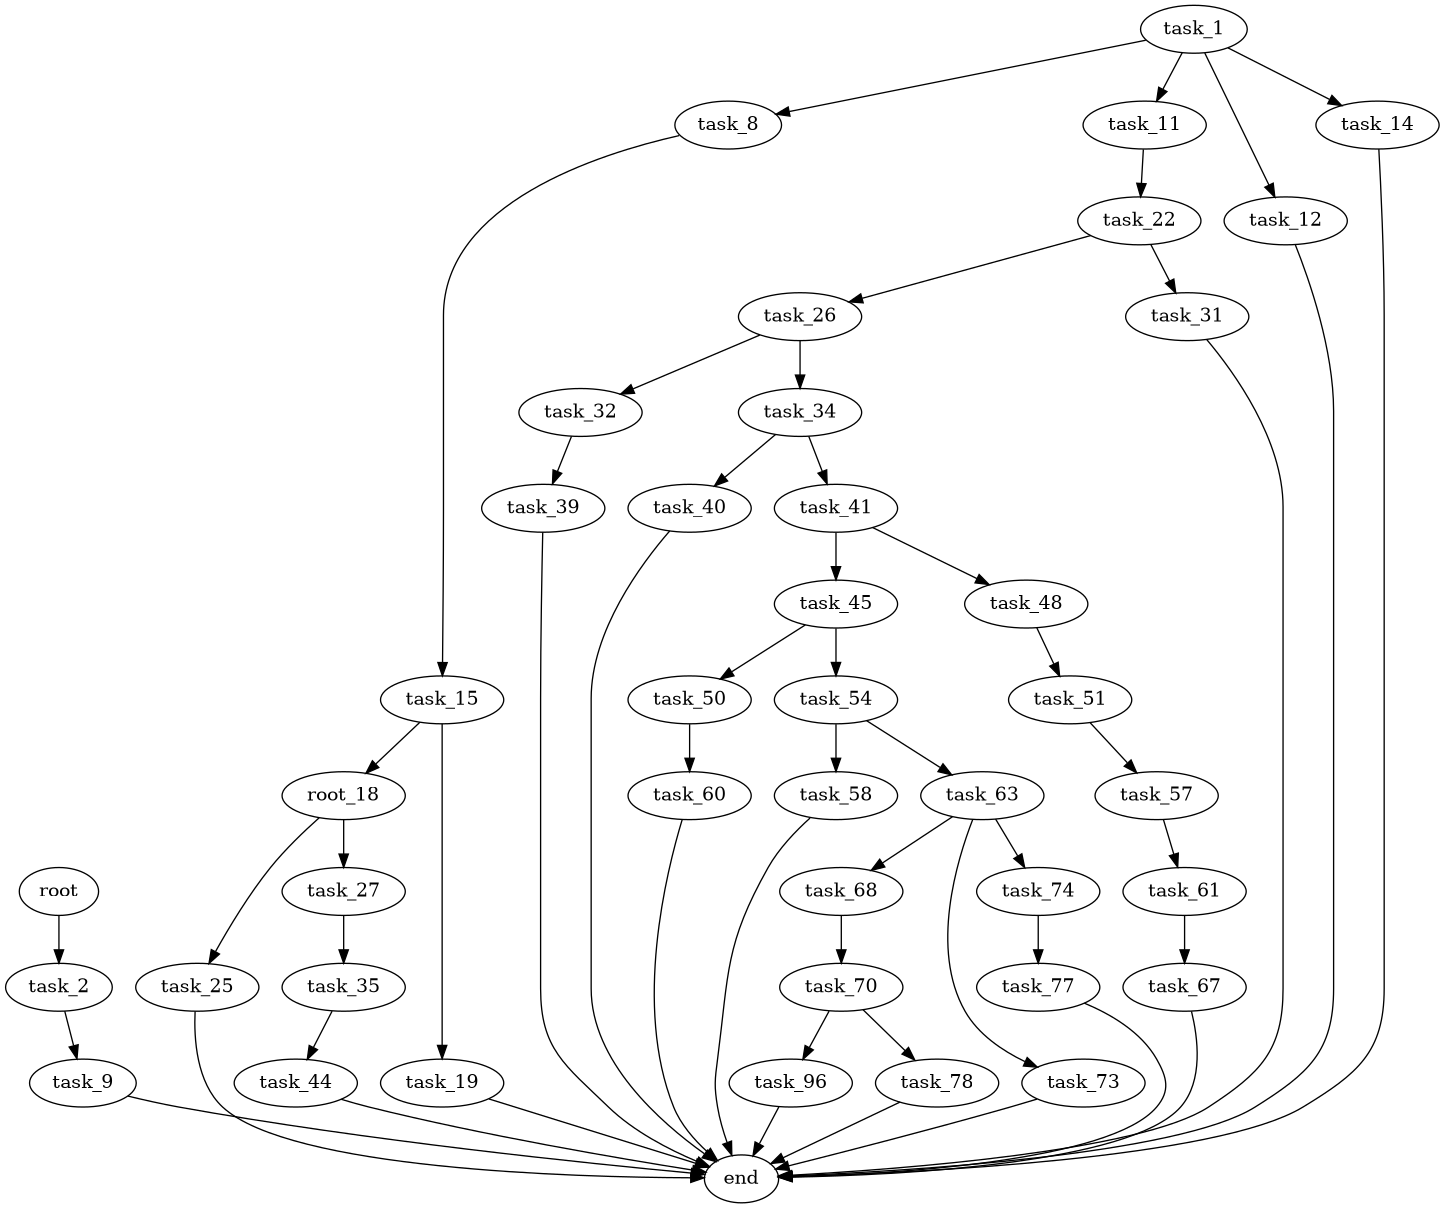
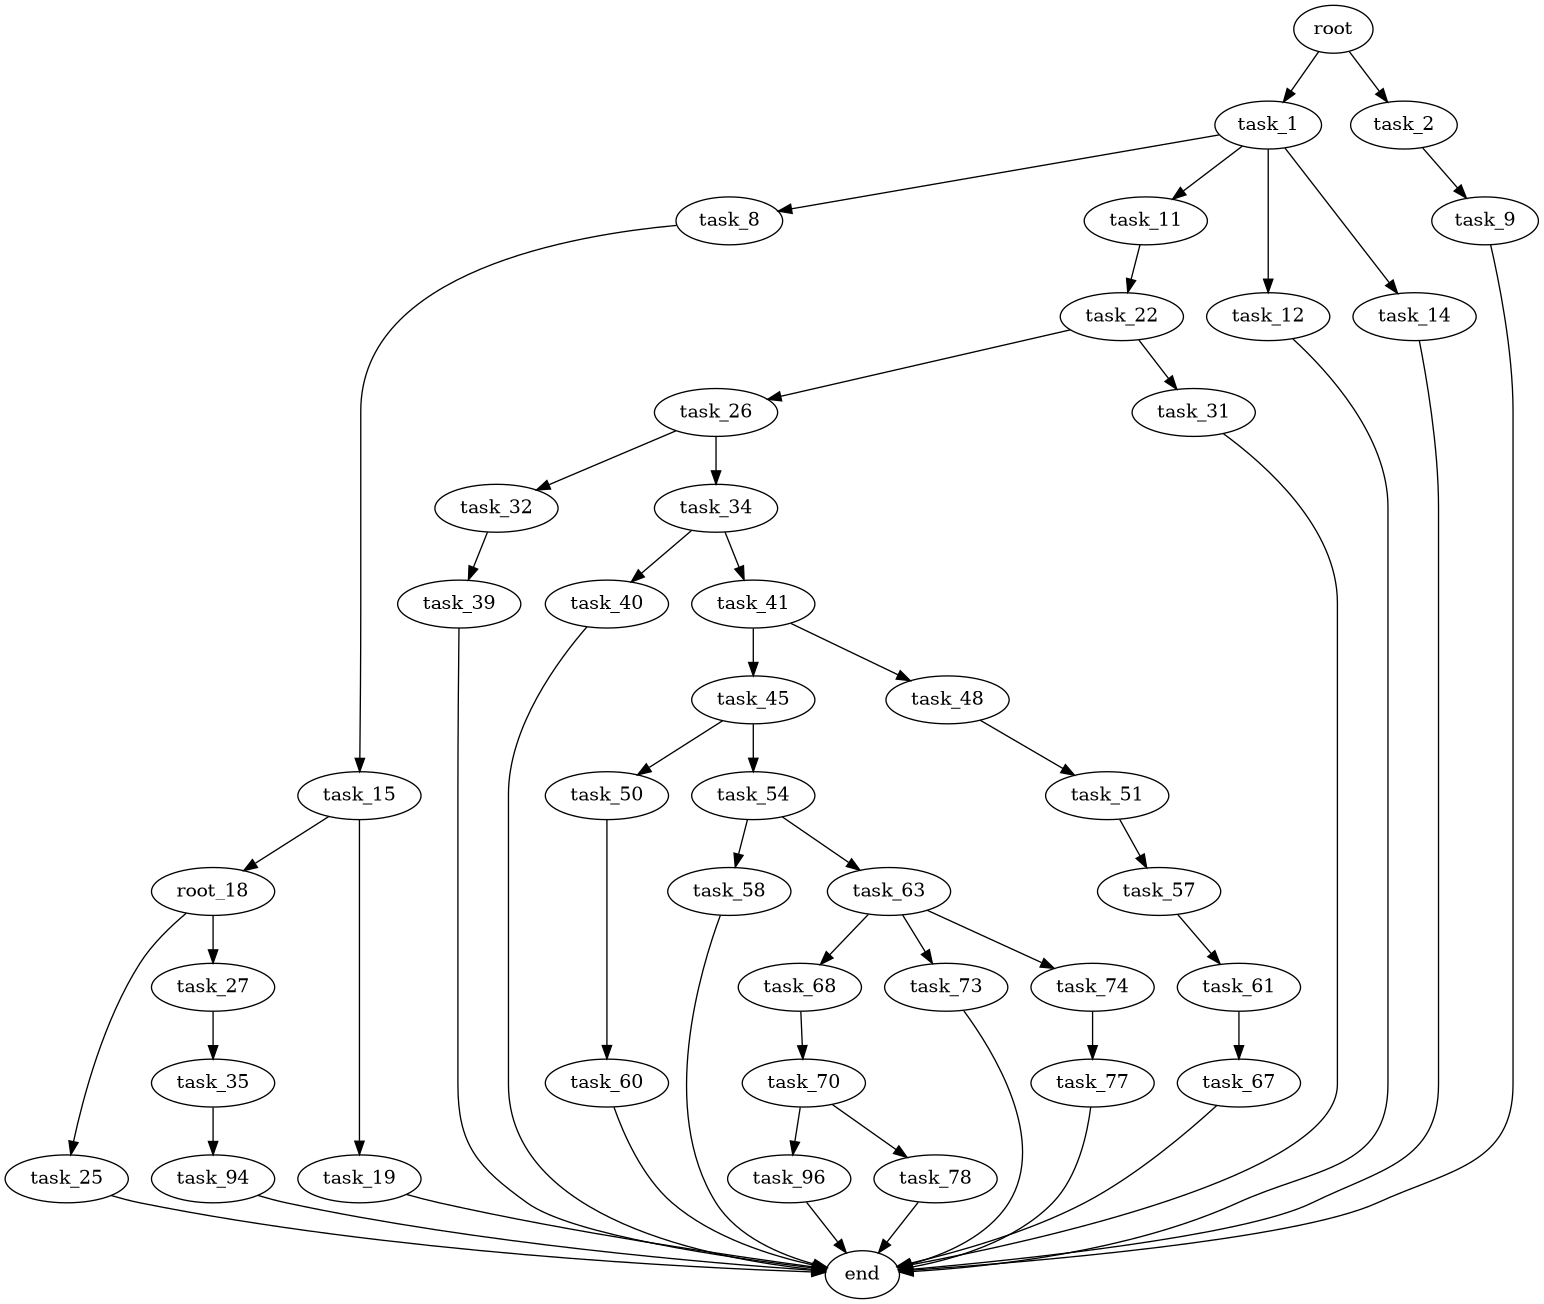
none -> (1305, 71)
(296, 1083) -> (213, 1179)
